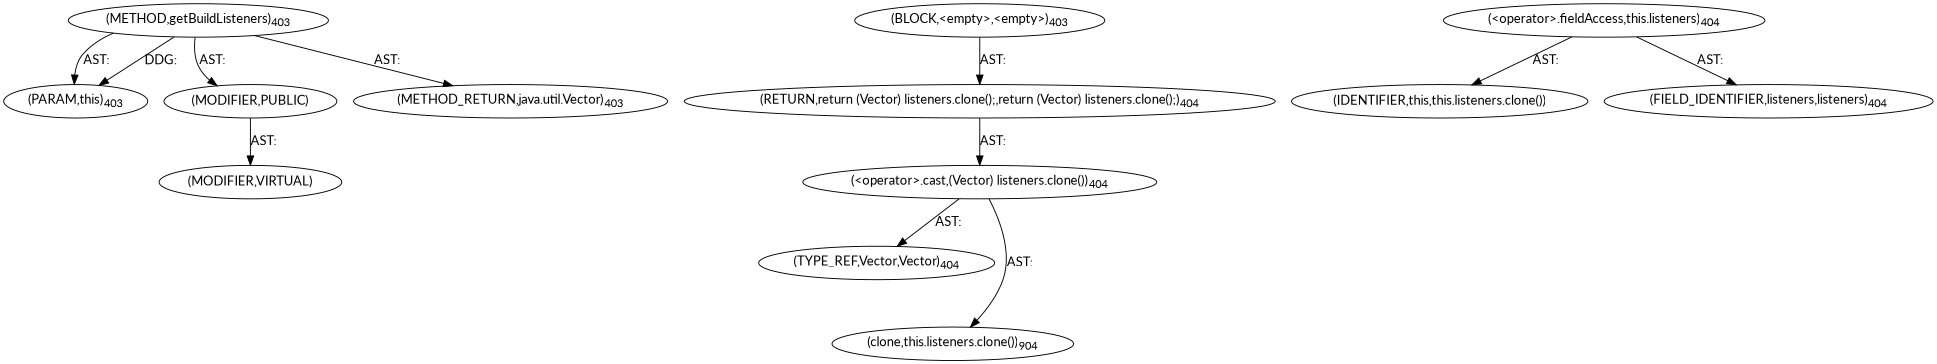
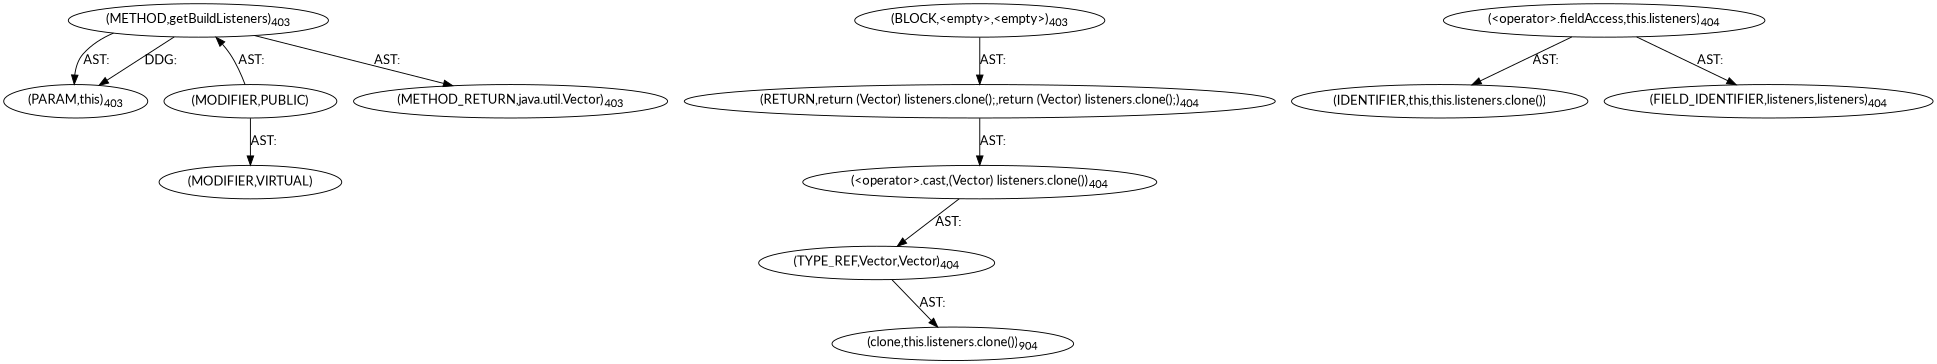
(196, 61) -> (236, 63)
(1006, 262) -> (912, 300)
